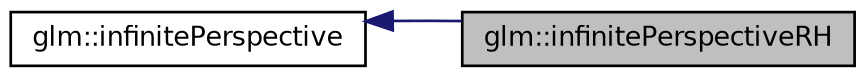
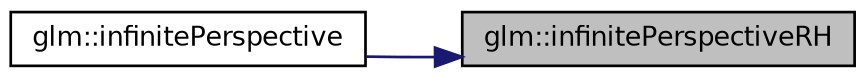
(428, 21) -> (400, 57)
